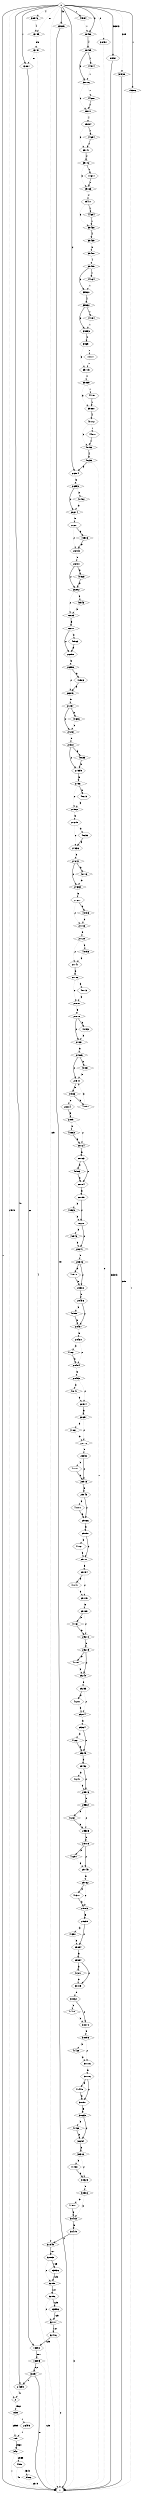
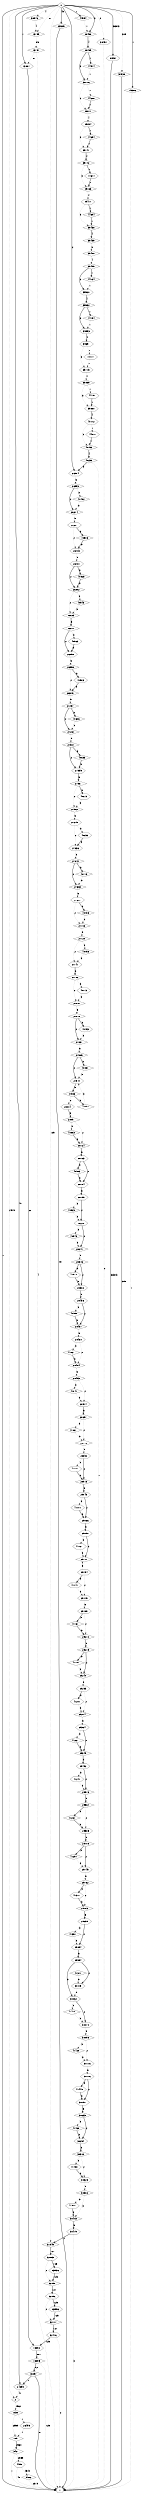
(84, 1565) -> (82, 1566)
(78, 1966) -> (67, 1978)
